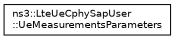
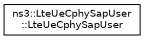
(87, 20) -> (72, 20)
